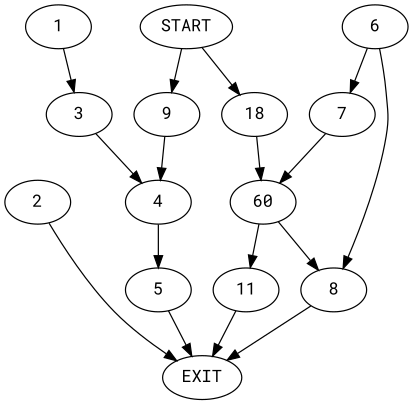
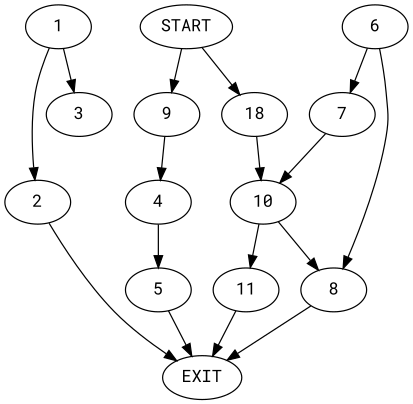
none -> (33, 107)
(115, 154) -> none
(263, 202) -> (263, 202)
